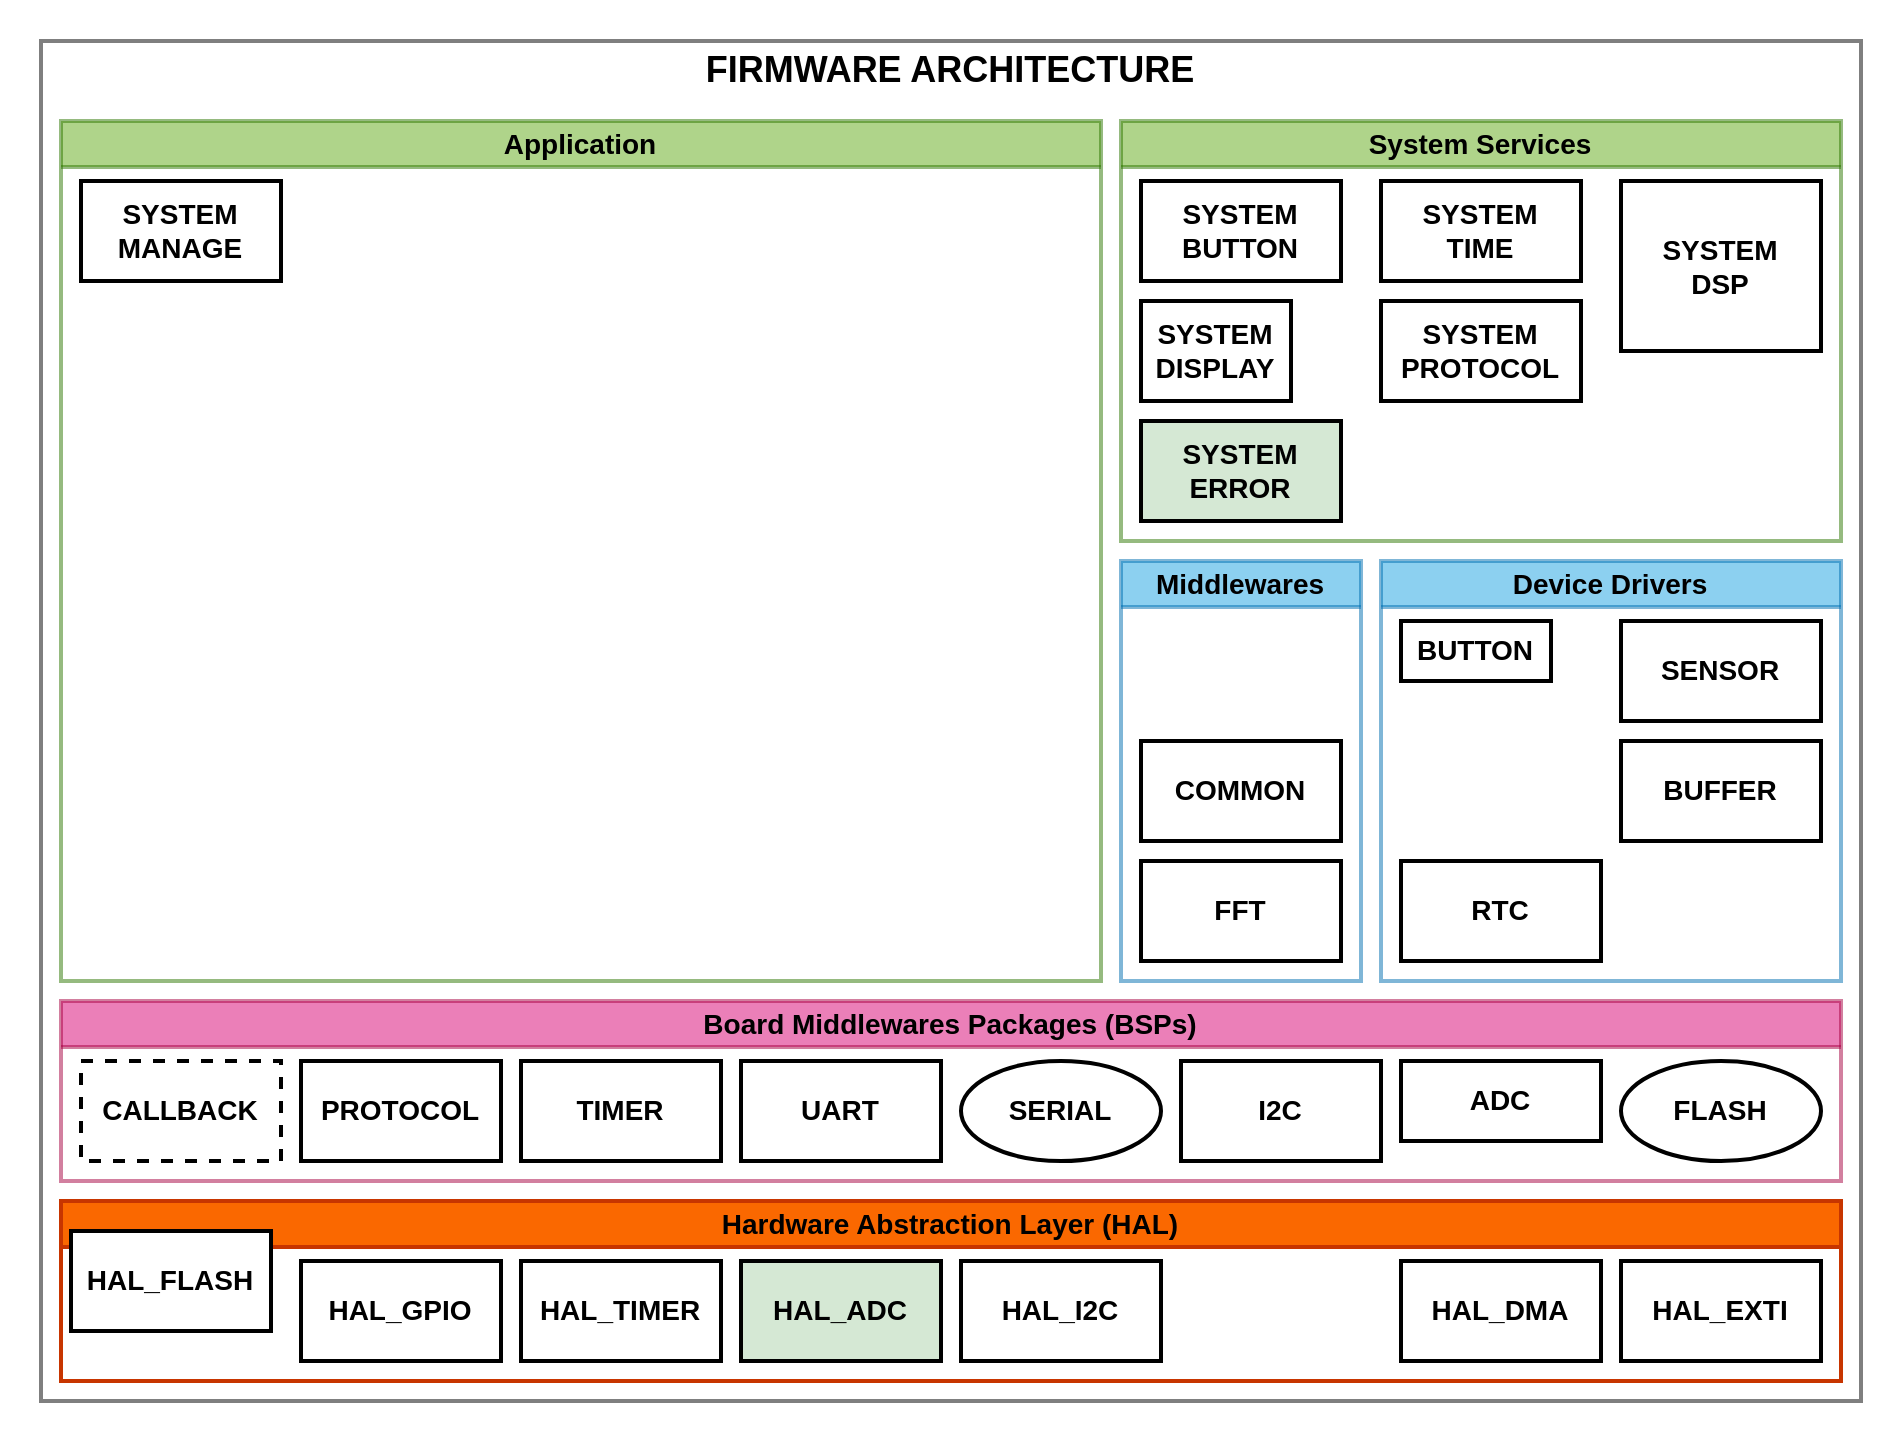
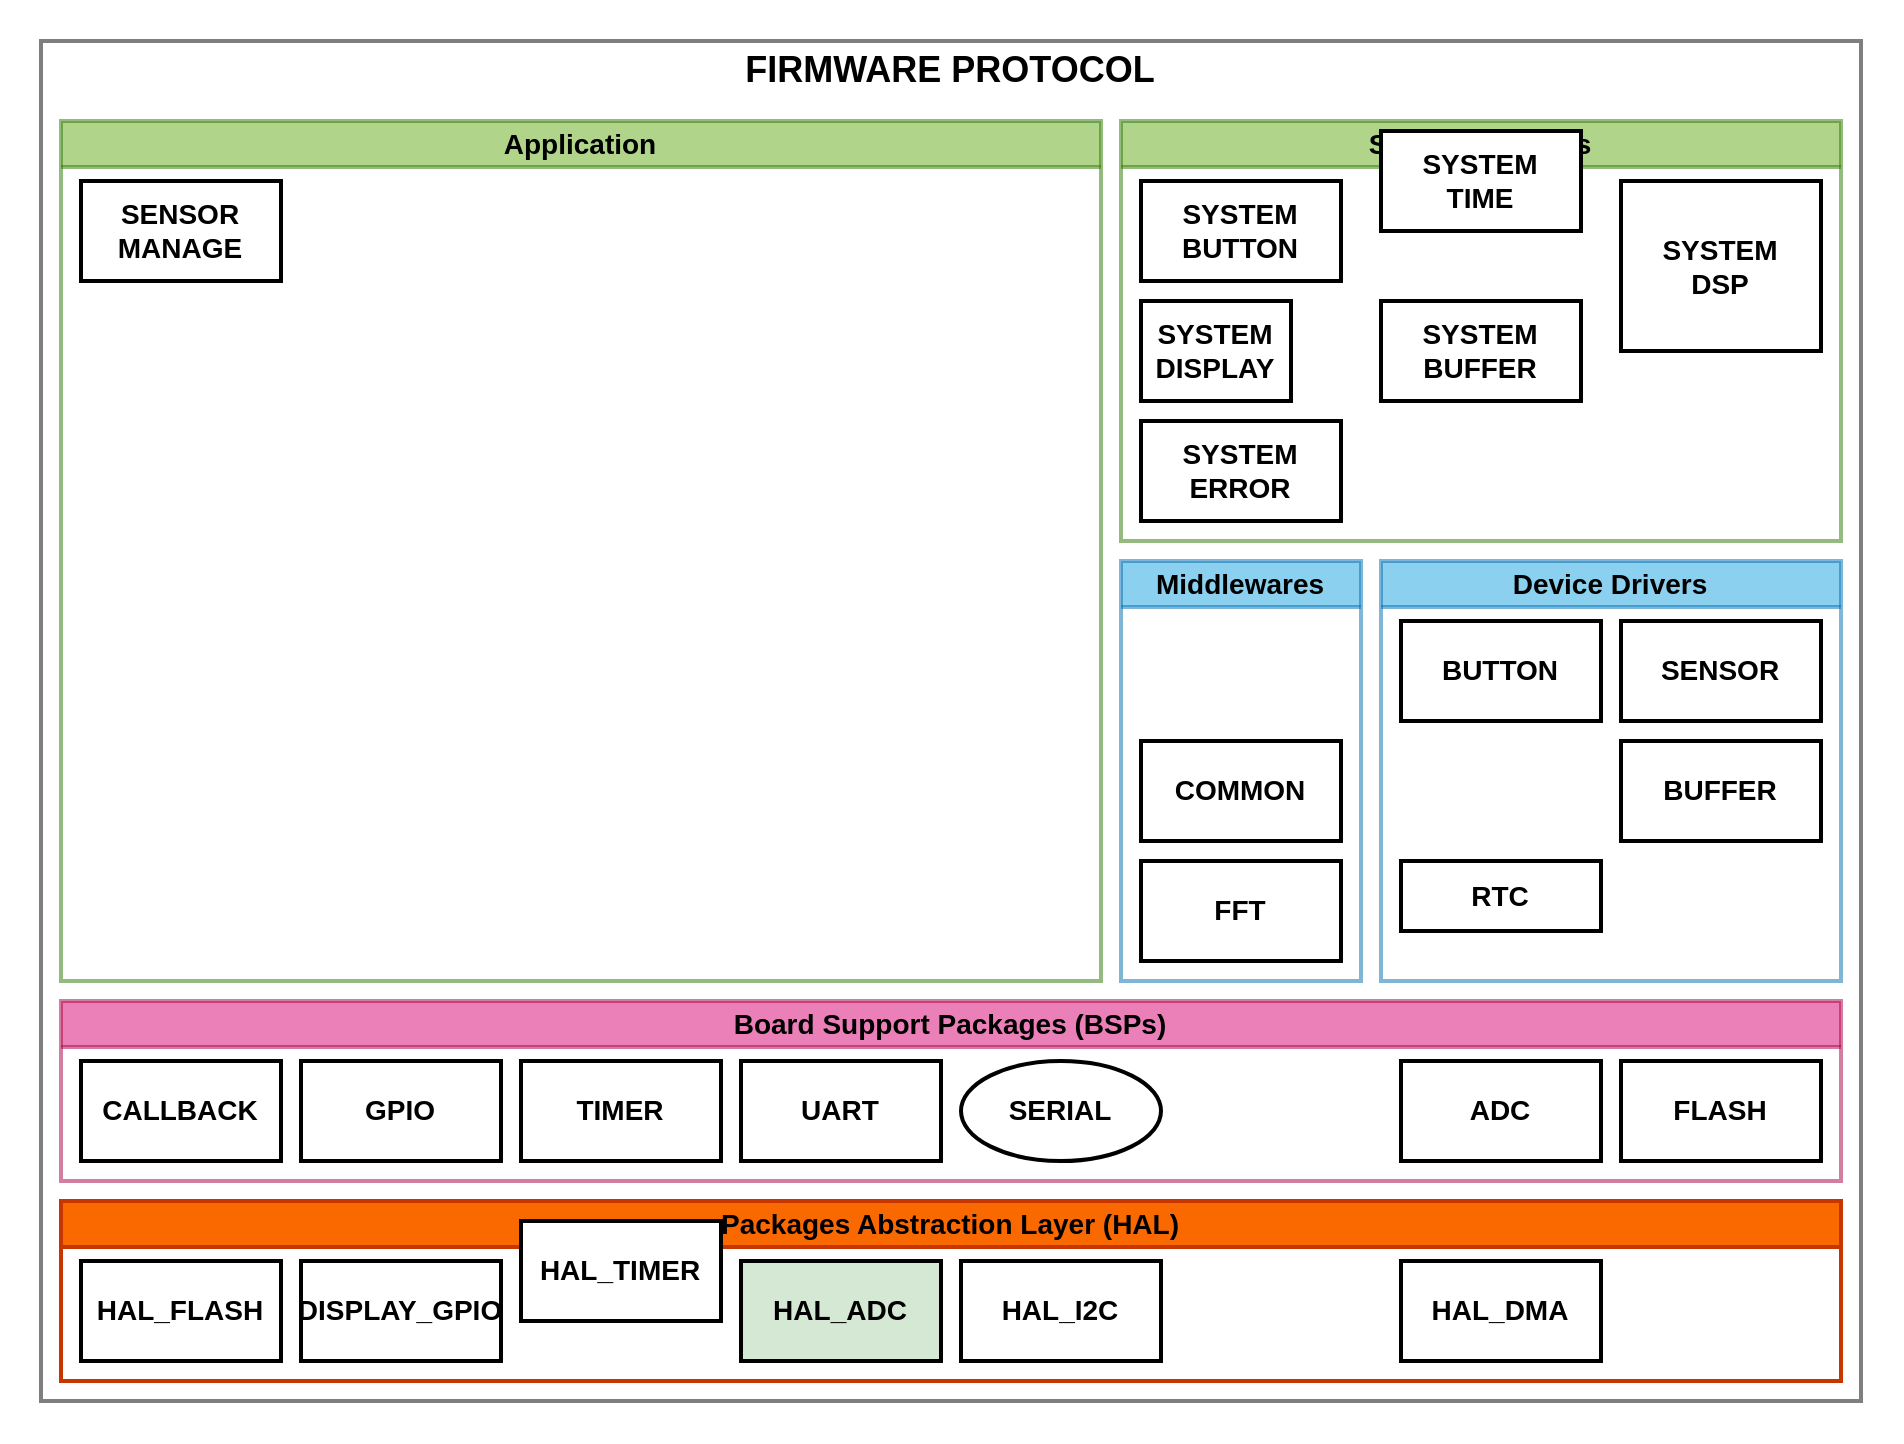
(951, 71) -> (951, 71)
(181, 231) -> (181, 231)
(1481, 231) -> (1481, 181)
(1481, 351) -> (1481, 351)
(1241, 471) -> (1241, 471)
(1476, 651) -> (1501, 671)
(1501, 911) -> (1501, 896)
(951, 1025) -> (951, 1025)
(1501, 1101) -> (1501, 1111)
(181, 1111) -> (181, 1111)
(401, 1111) -> (401, 1111)
(1281, 1111) -> none
(1721, 1111) -> (1721, 1111)
(951, 1225) -> (951, 1225)
(171, 1281) -> (181, 1311)
(401, 1311) -> (401, 1311)
(621, 1311) -> (621, 1271)
(1721, 1311) -> none
